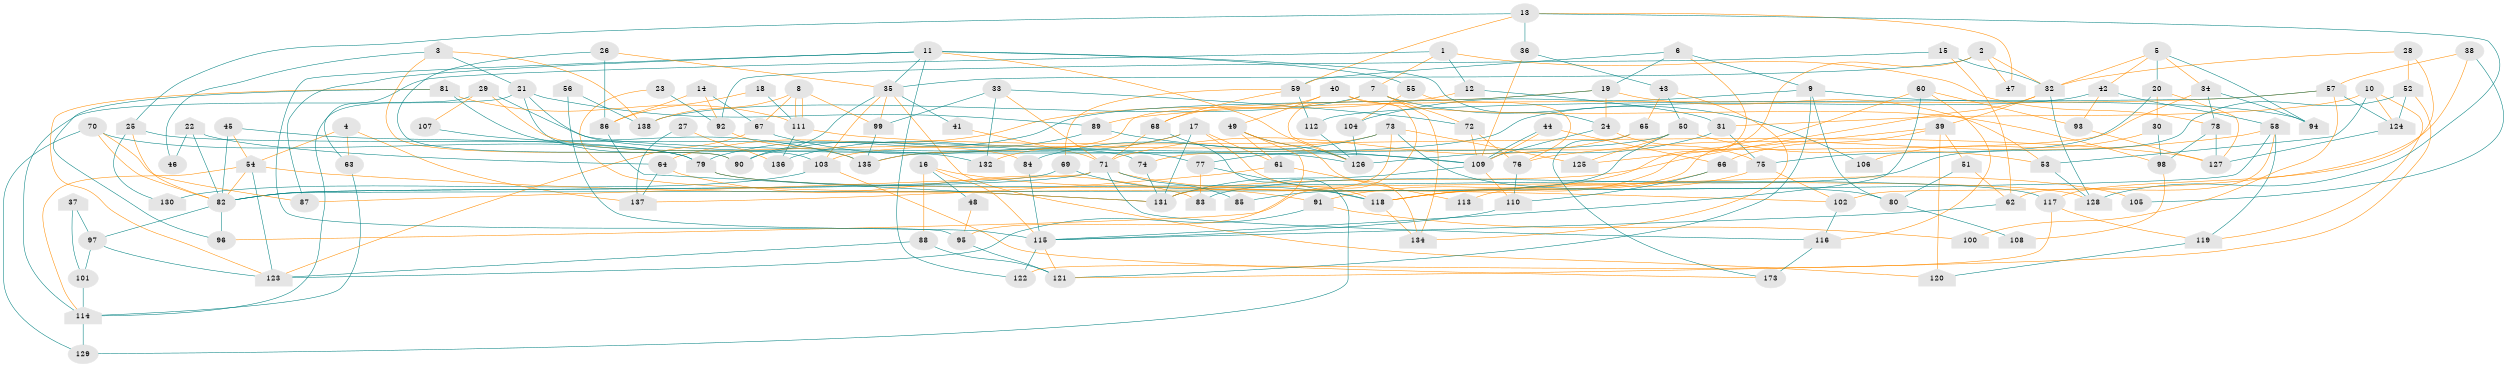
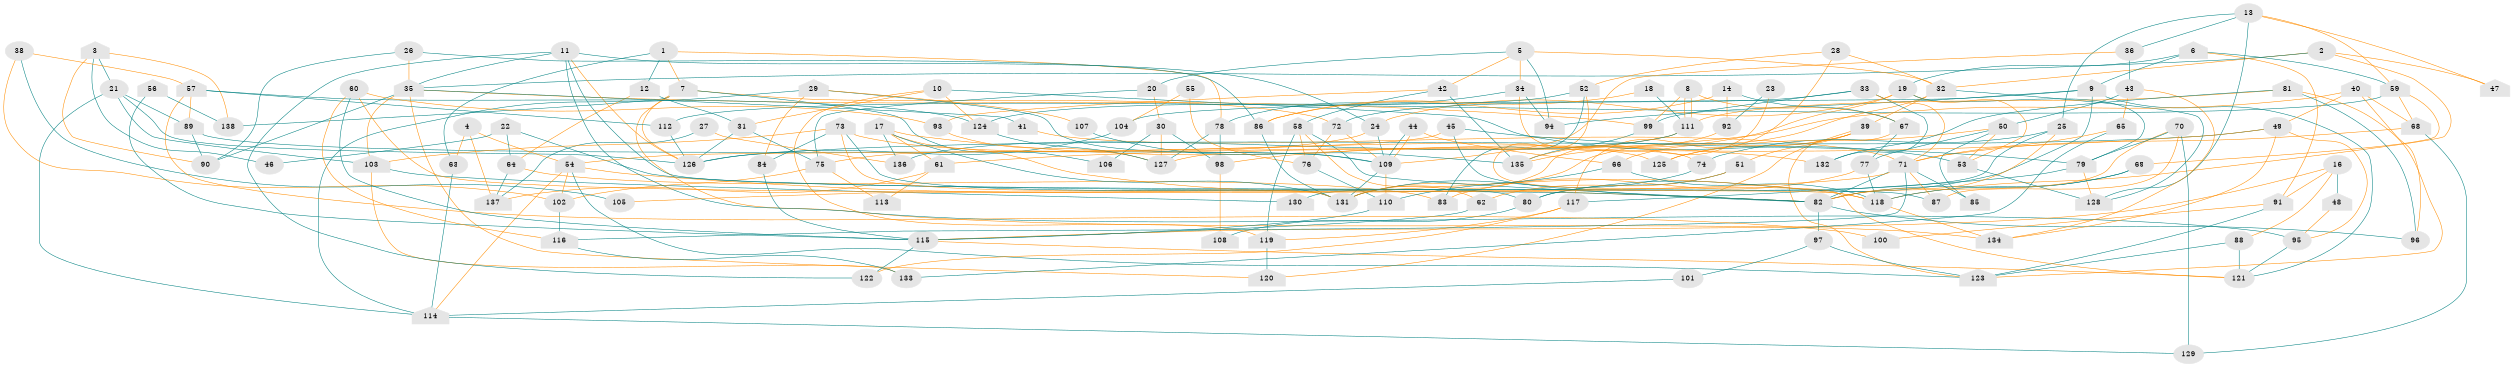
(1943, 51) -> none
(1172, 58) -> none
(722, 108) -> none
(2238, 122) -> (1161, 145)
(2009, 147) -> (1133, 146)
(1550, 189) -> (1808, 186)
(73, 203) -> none
(1771, 278) -> (906, 278)
